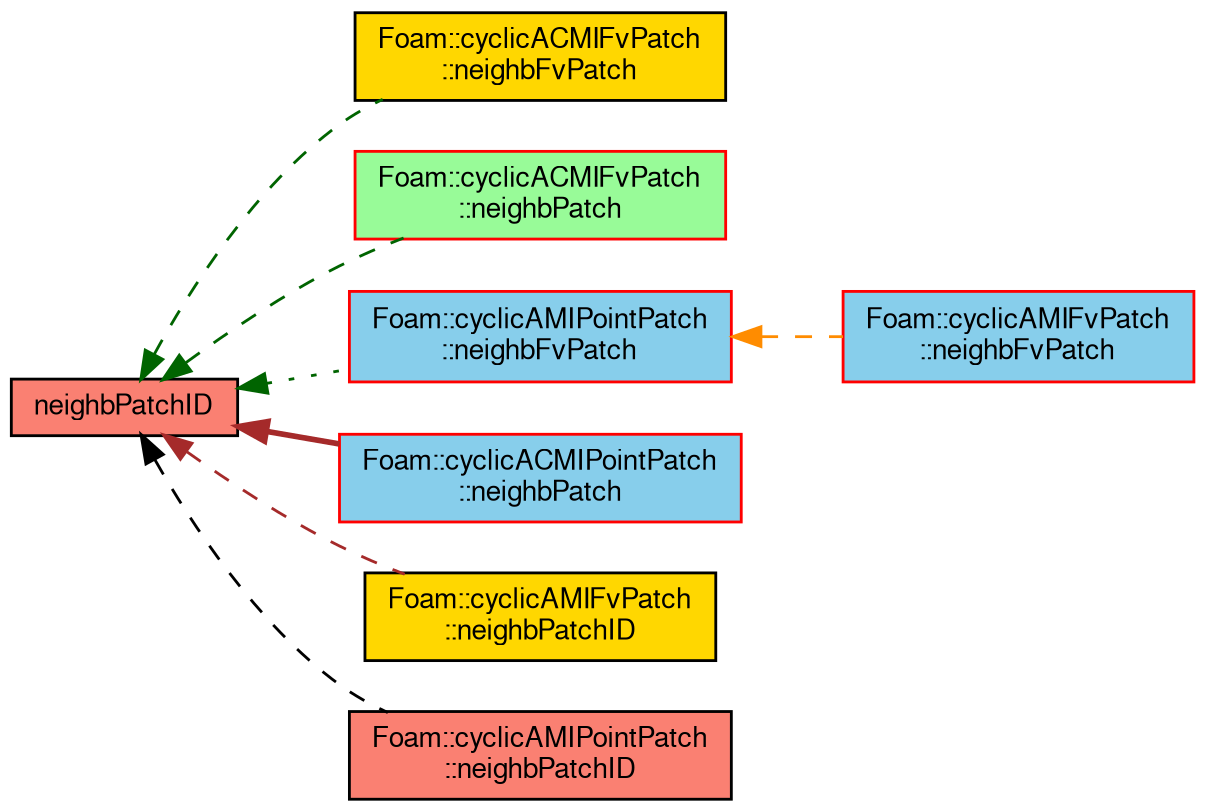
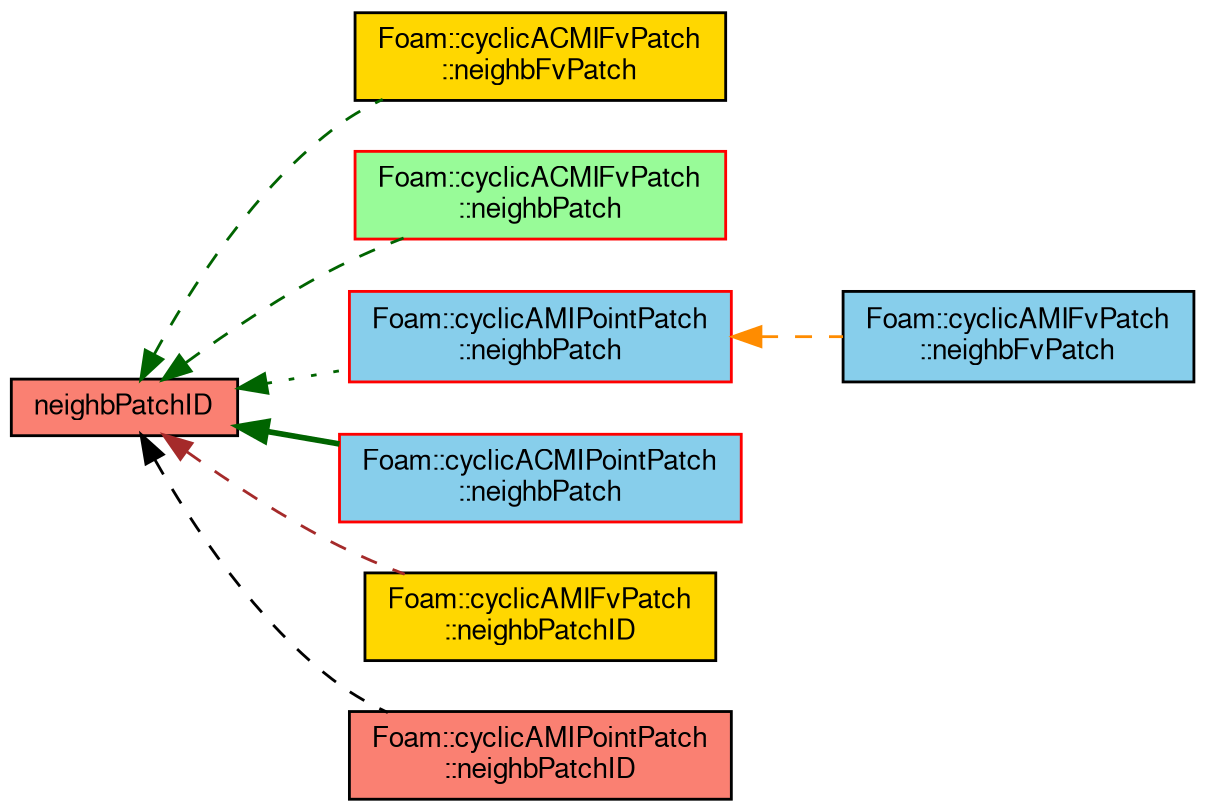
(540, 337) -> (540, 337)
(1018, 337) -> (1018, 337)
(303, 438) -> (303, 438)
